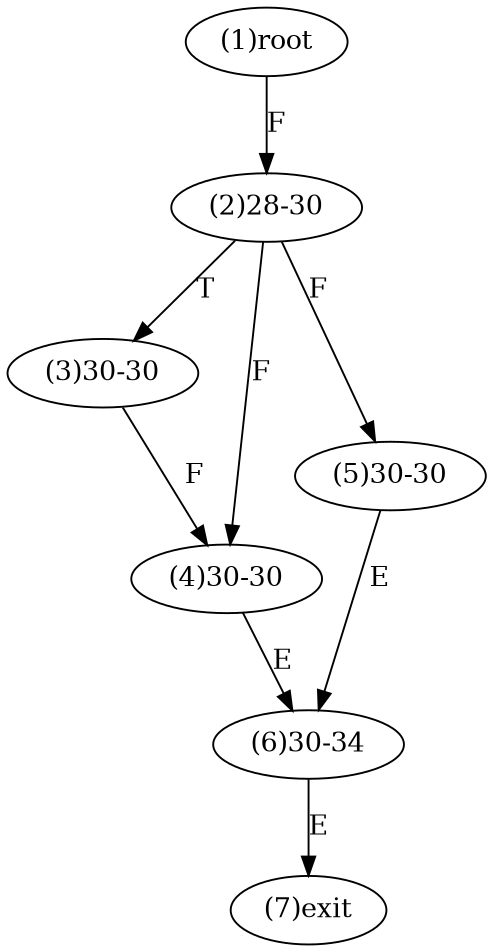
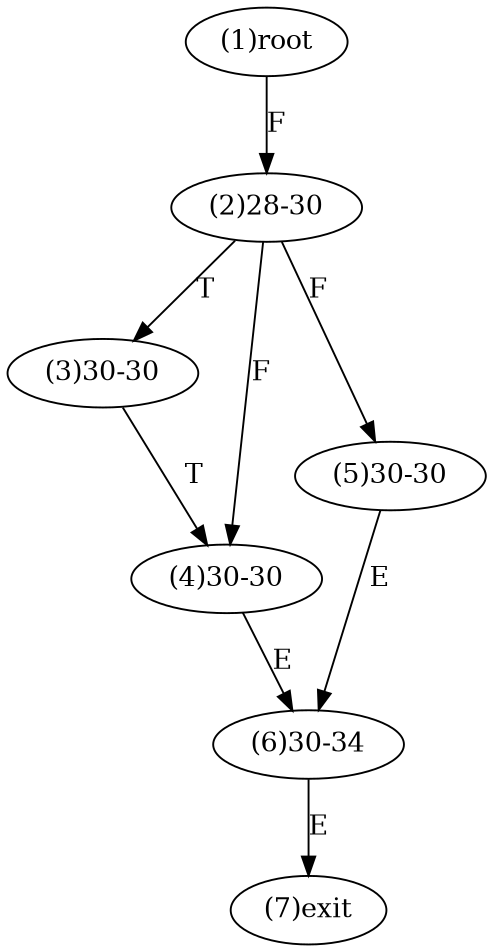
(194, 476) -> (194, 476)
